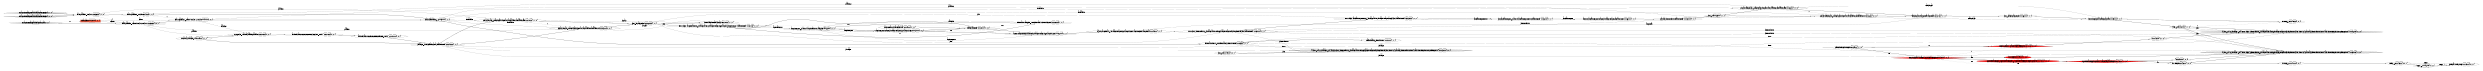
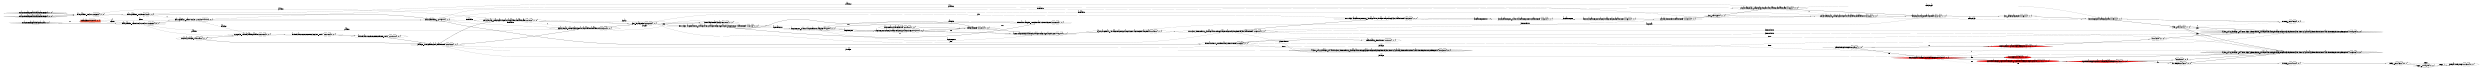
(1227, 53) -> none
